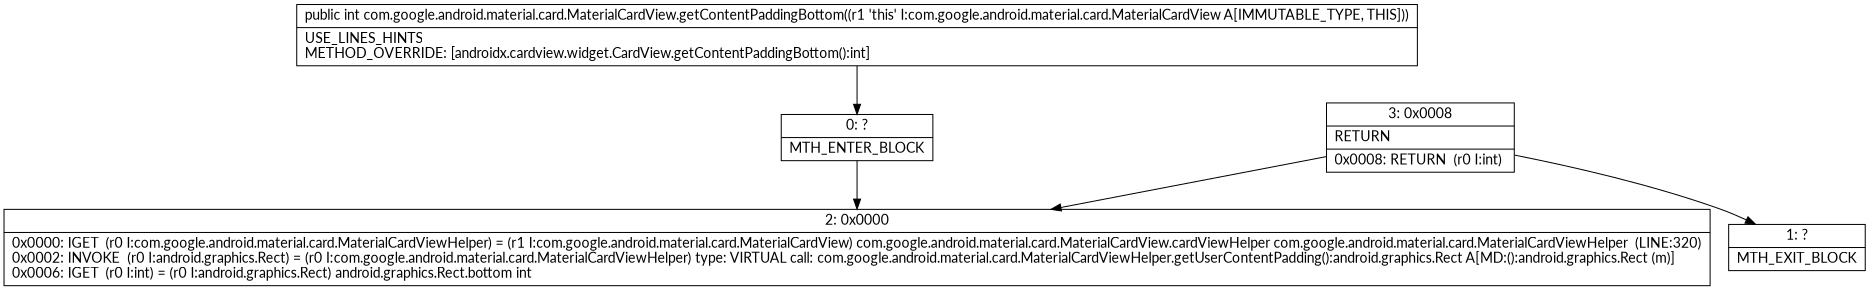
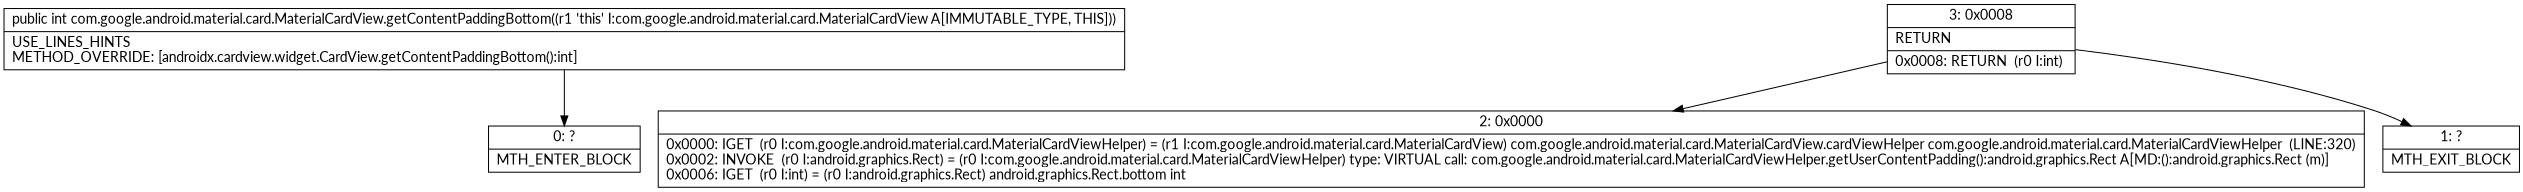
(857, 180) -> none
